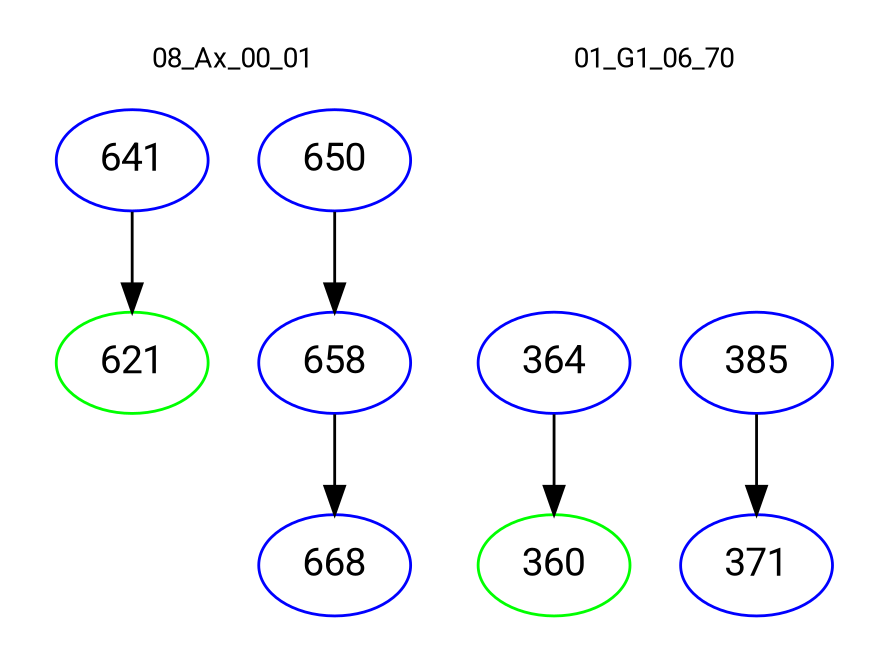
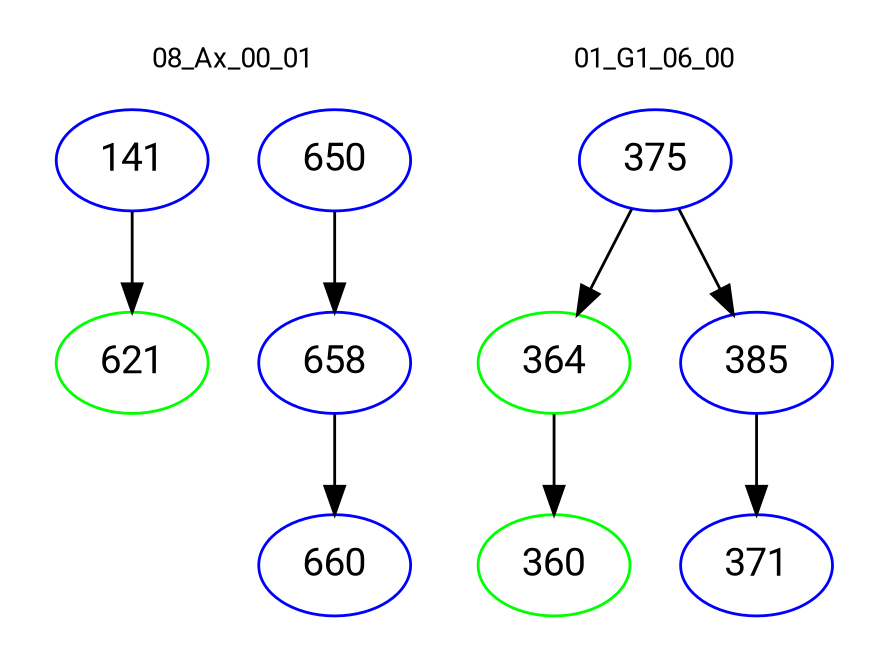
(655, 60) -> (655, 60)
(132, 160) -> (132, 160)
none -> (655, 160)
(554, 363) -> (554, 363)
(335, 565) -> (335, 565)
